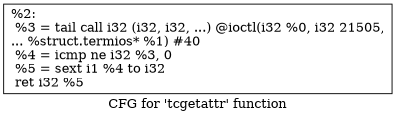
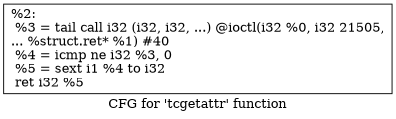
(106, 42) -> (90, 42)
